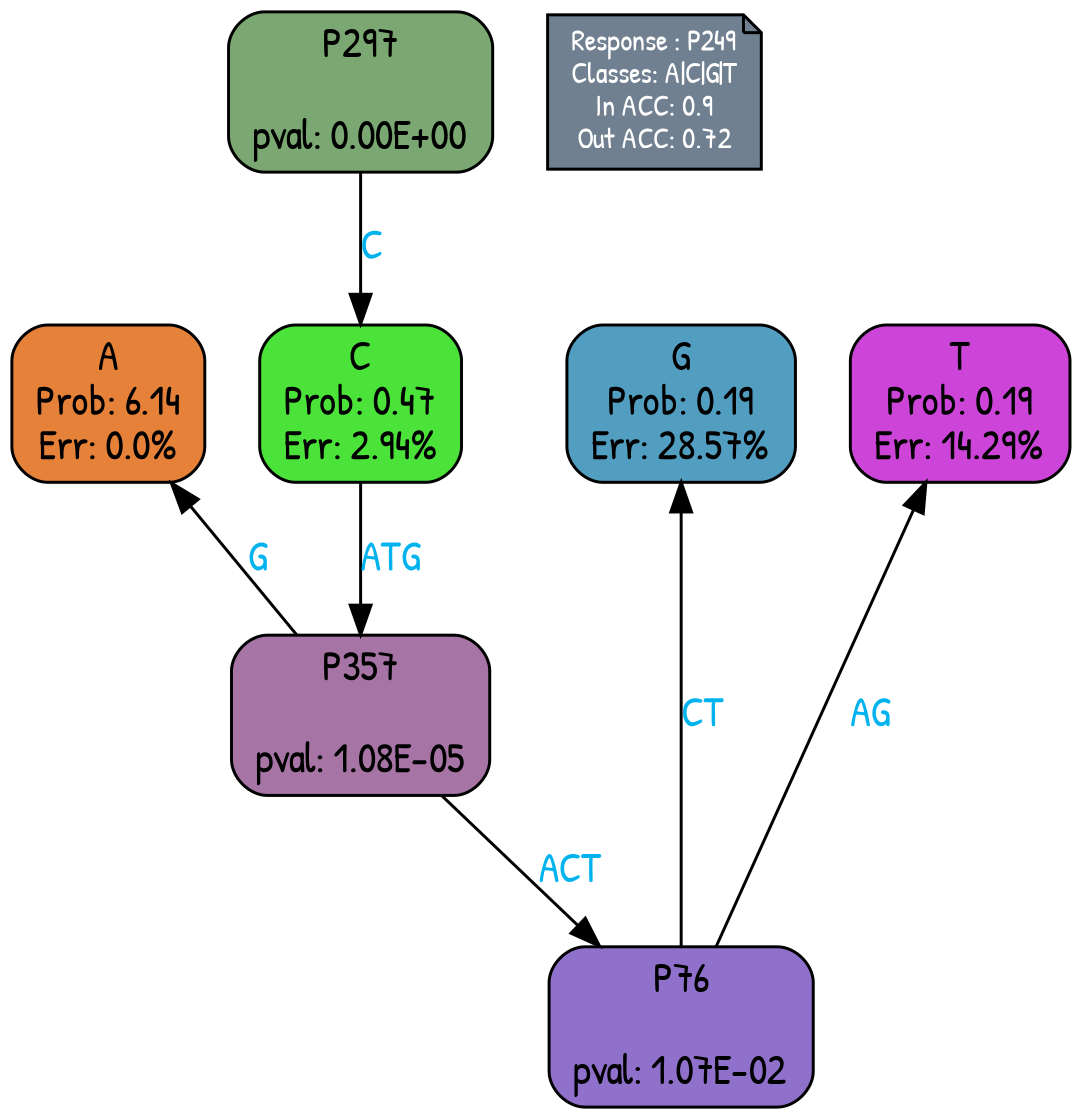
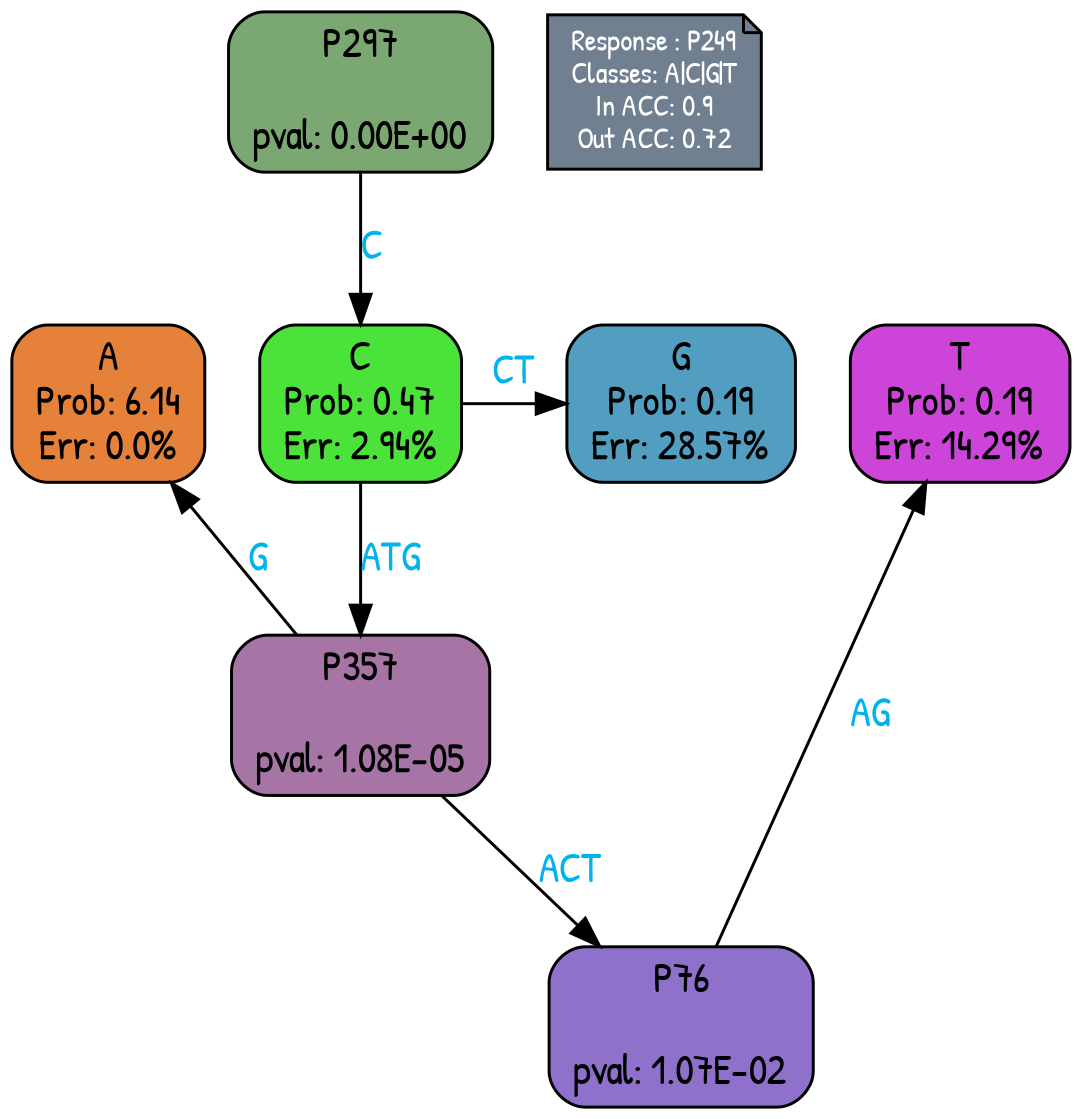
(681, 730) -> (499, 404)
